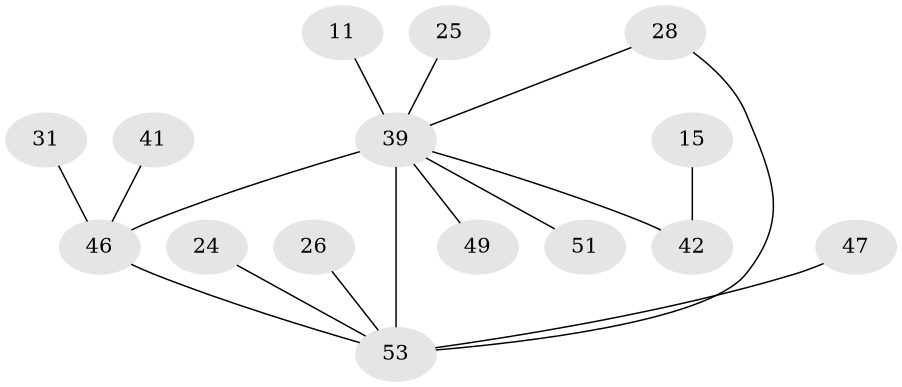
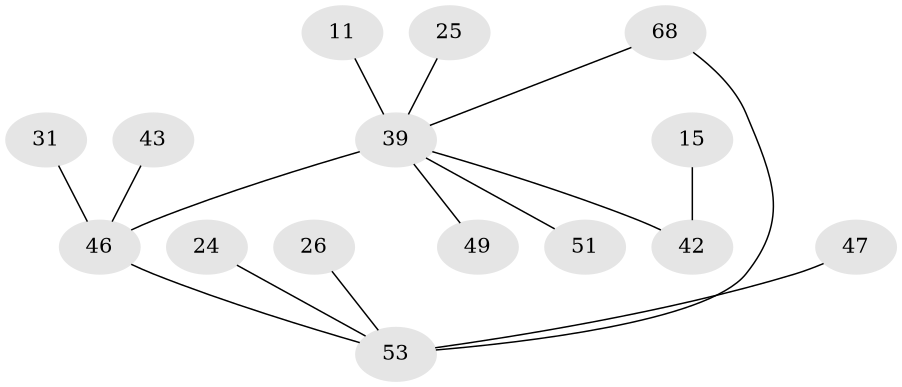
(666, 33) -> (666, 33)
(153, 140) -> (153, 140)
(396, 247) -> none
